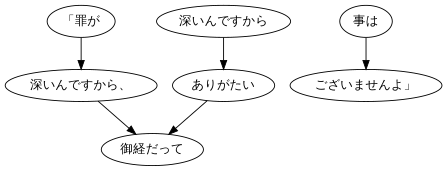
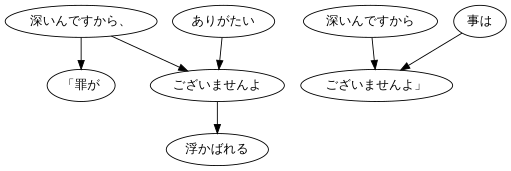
(81, 49) -> (81, 49)
(224, 49) -> (373, 49)
(152, 150) -> (217, 85)
none -> (217, 150)
